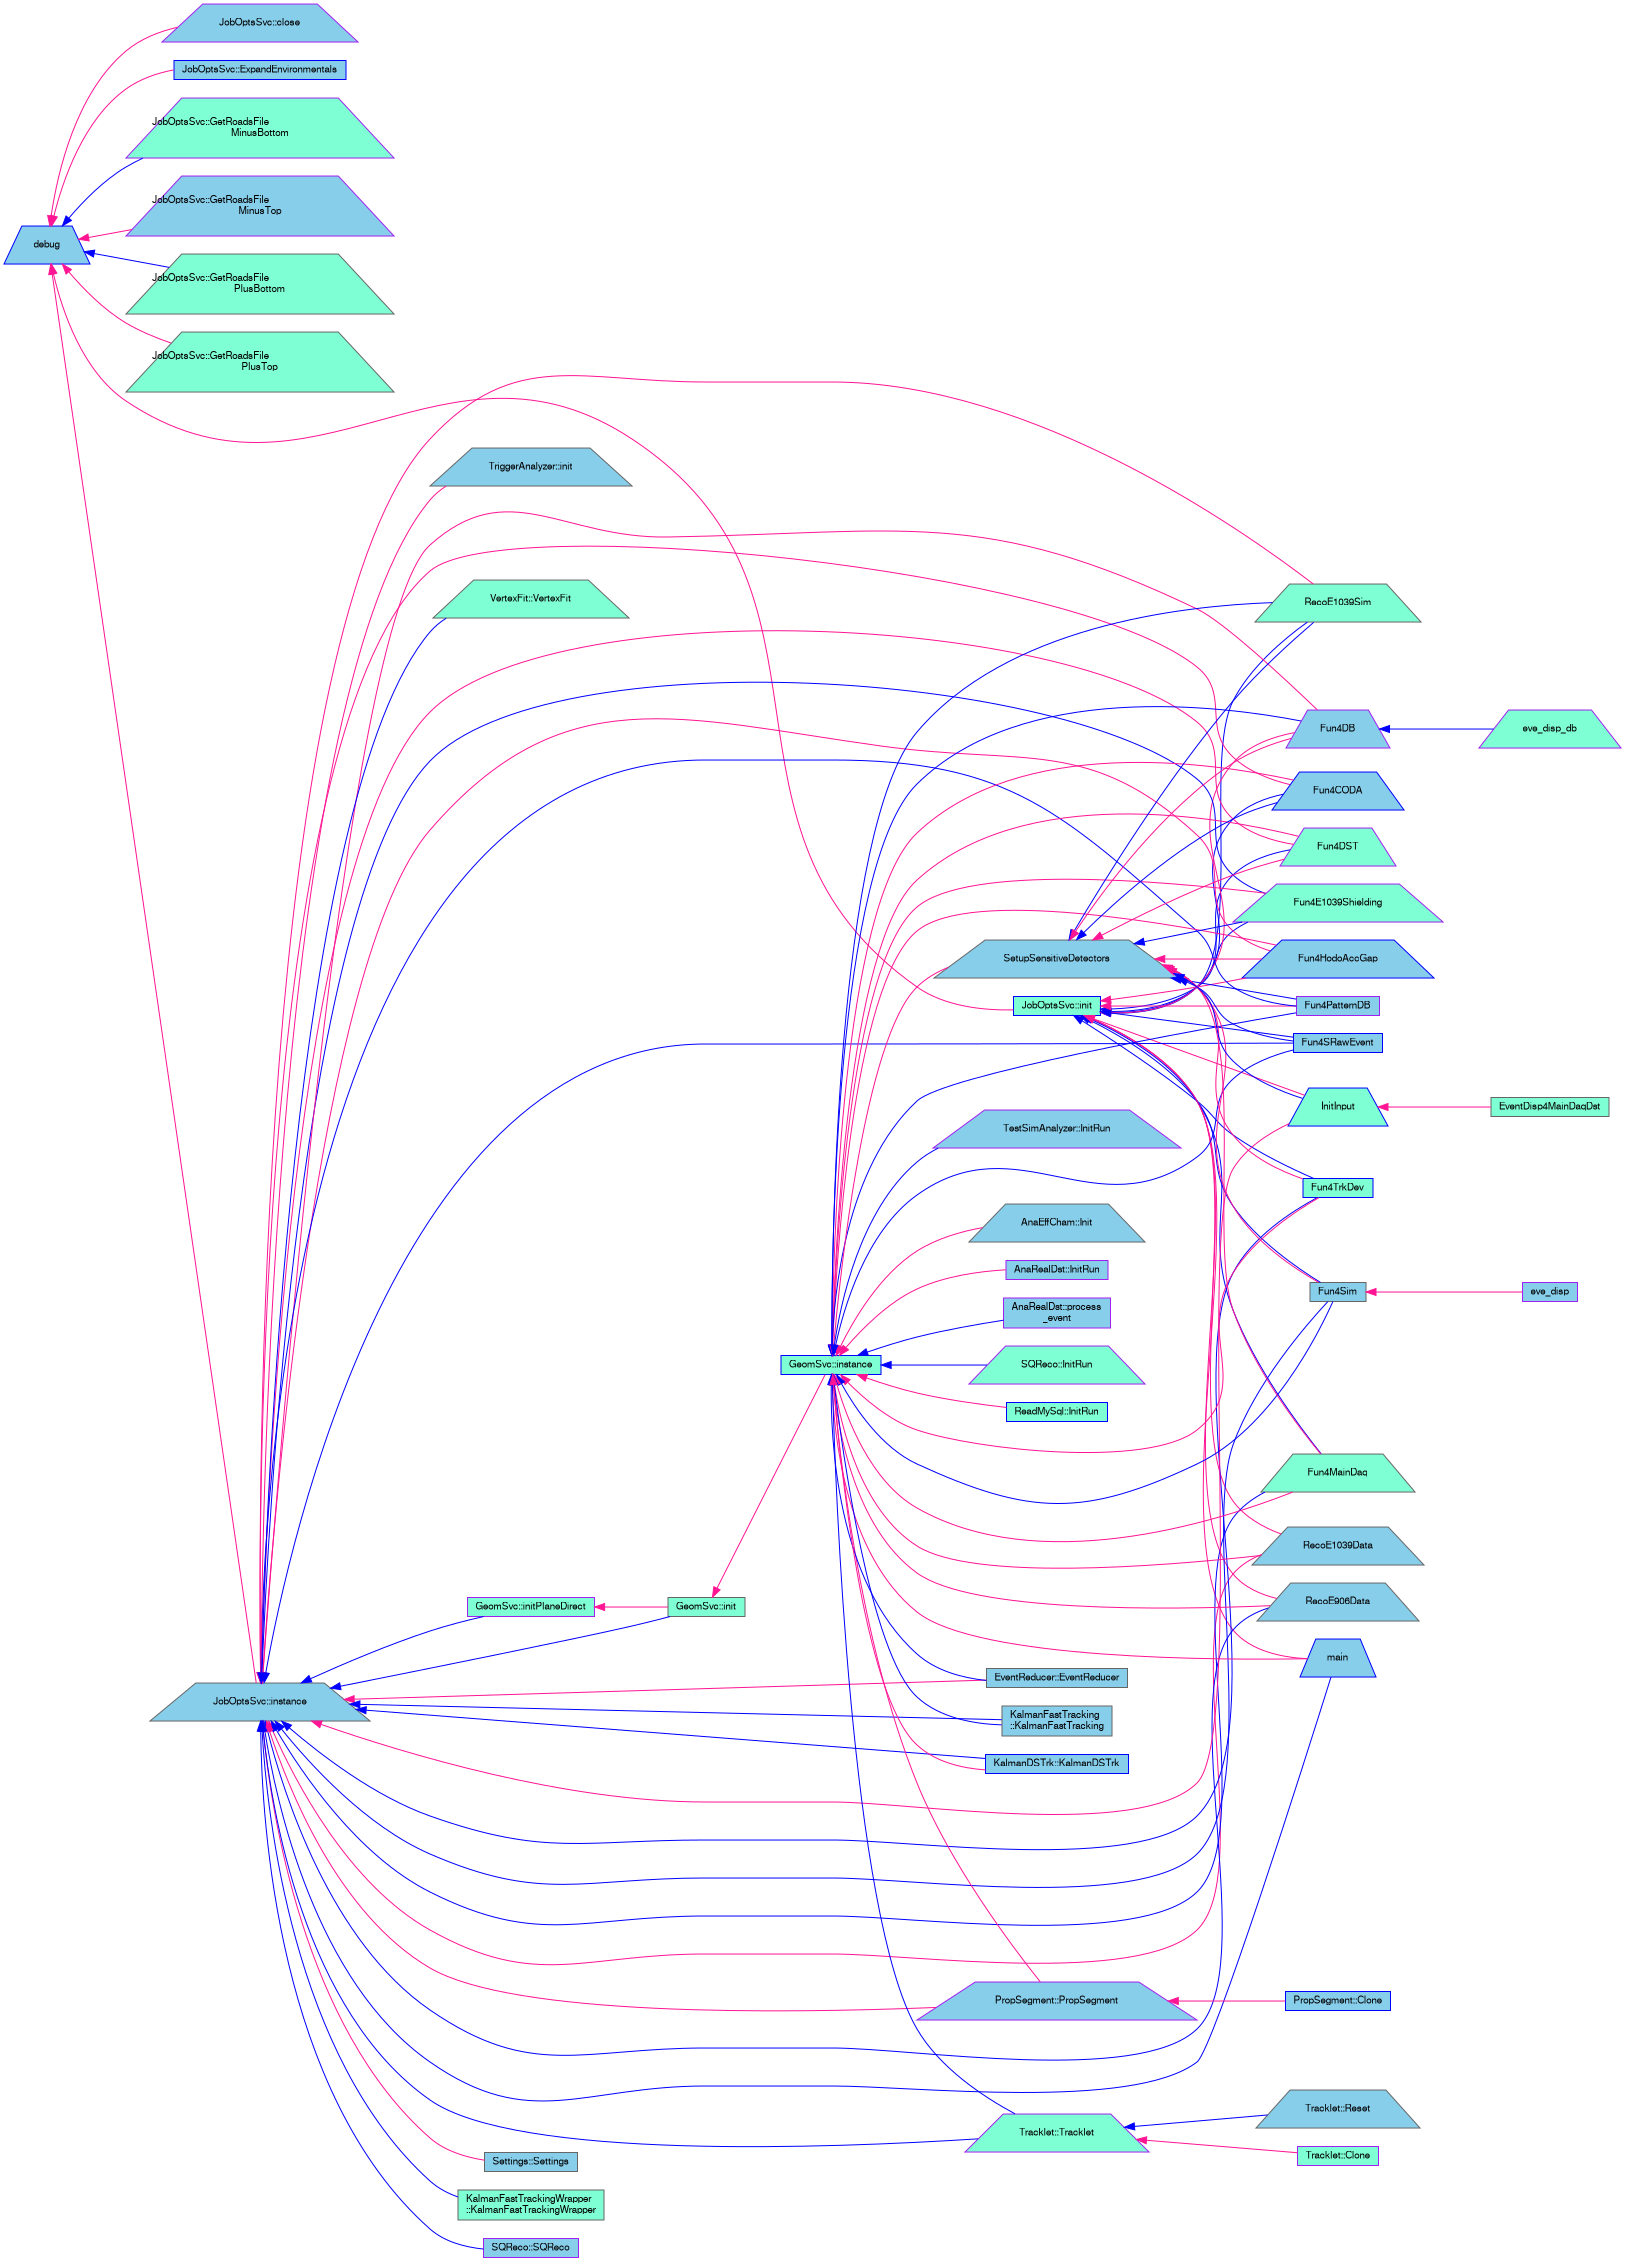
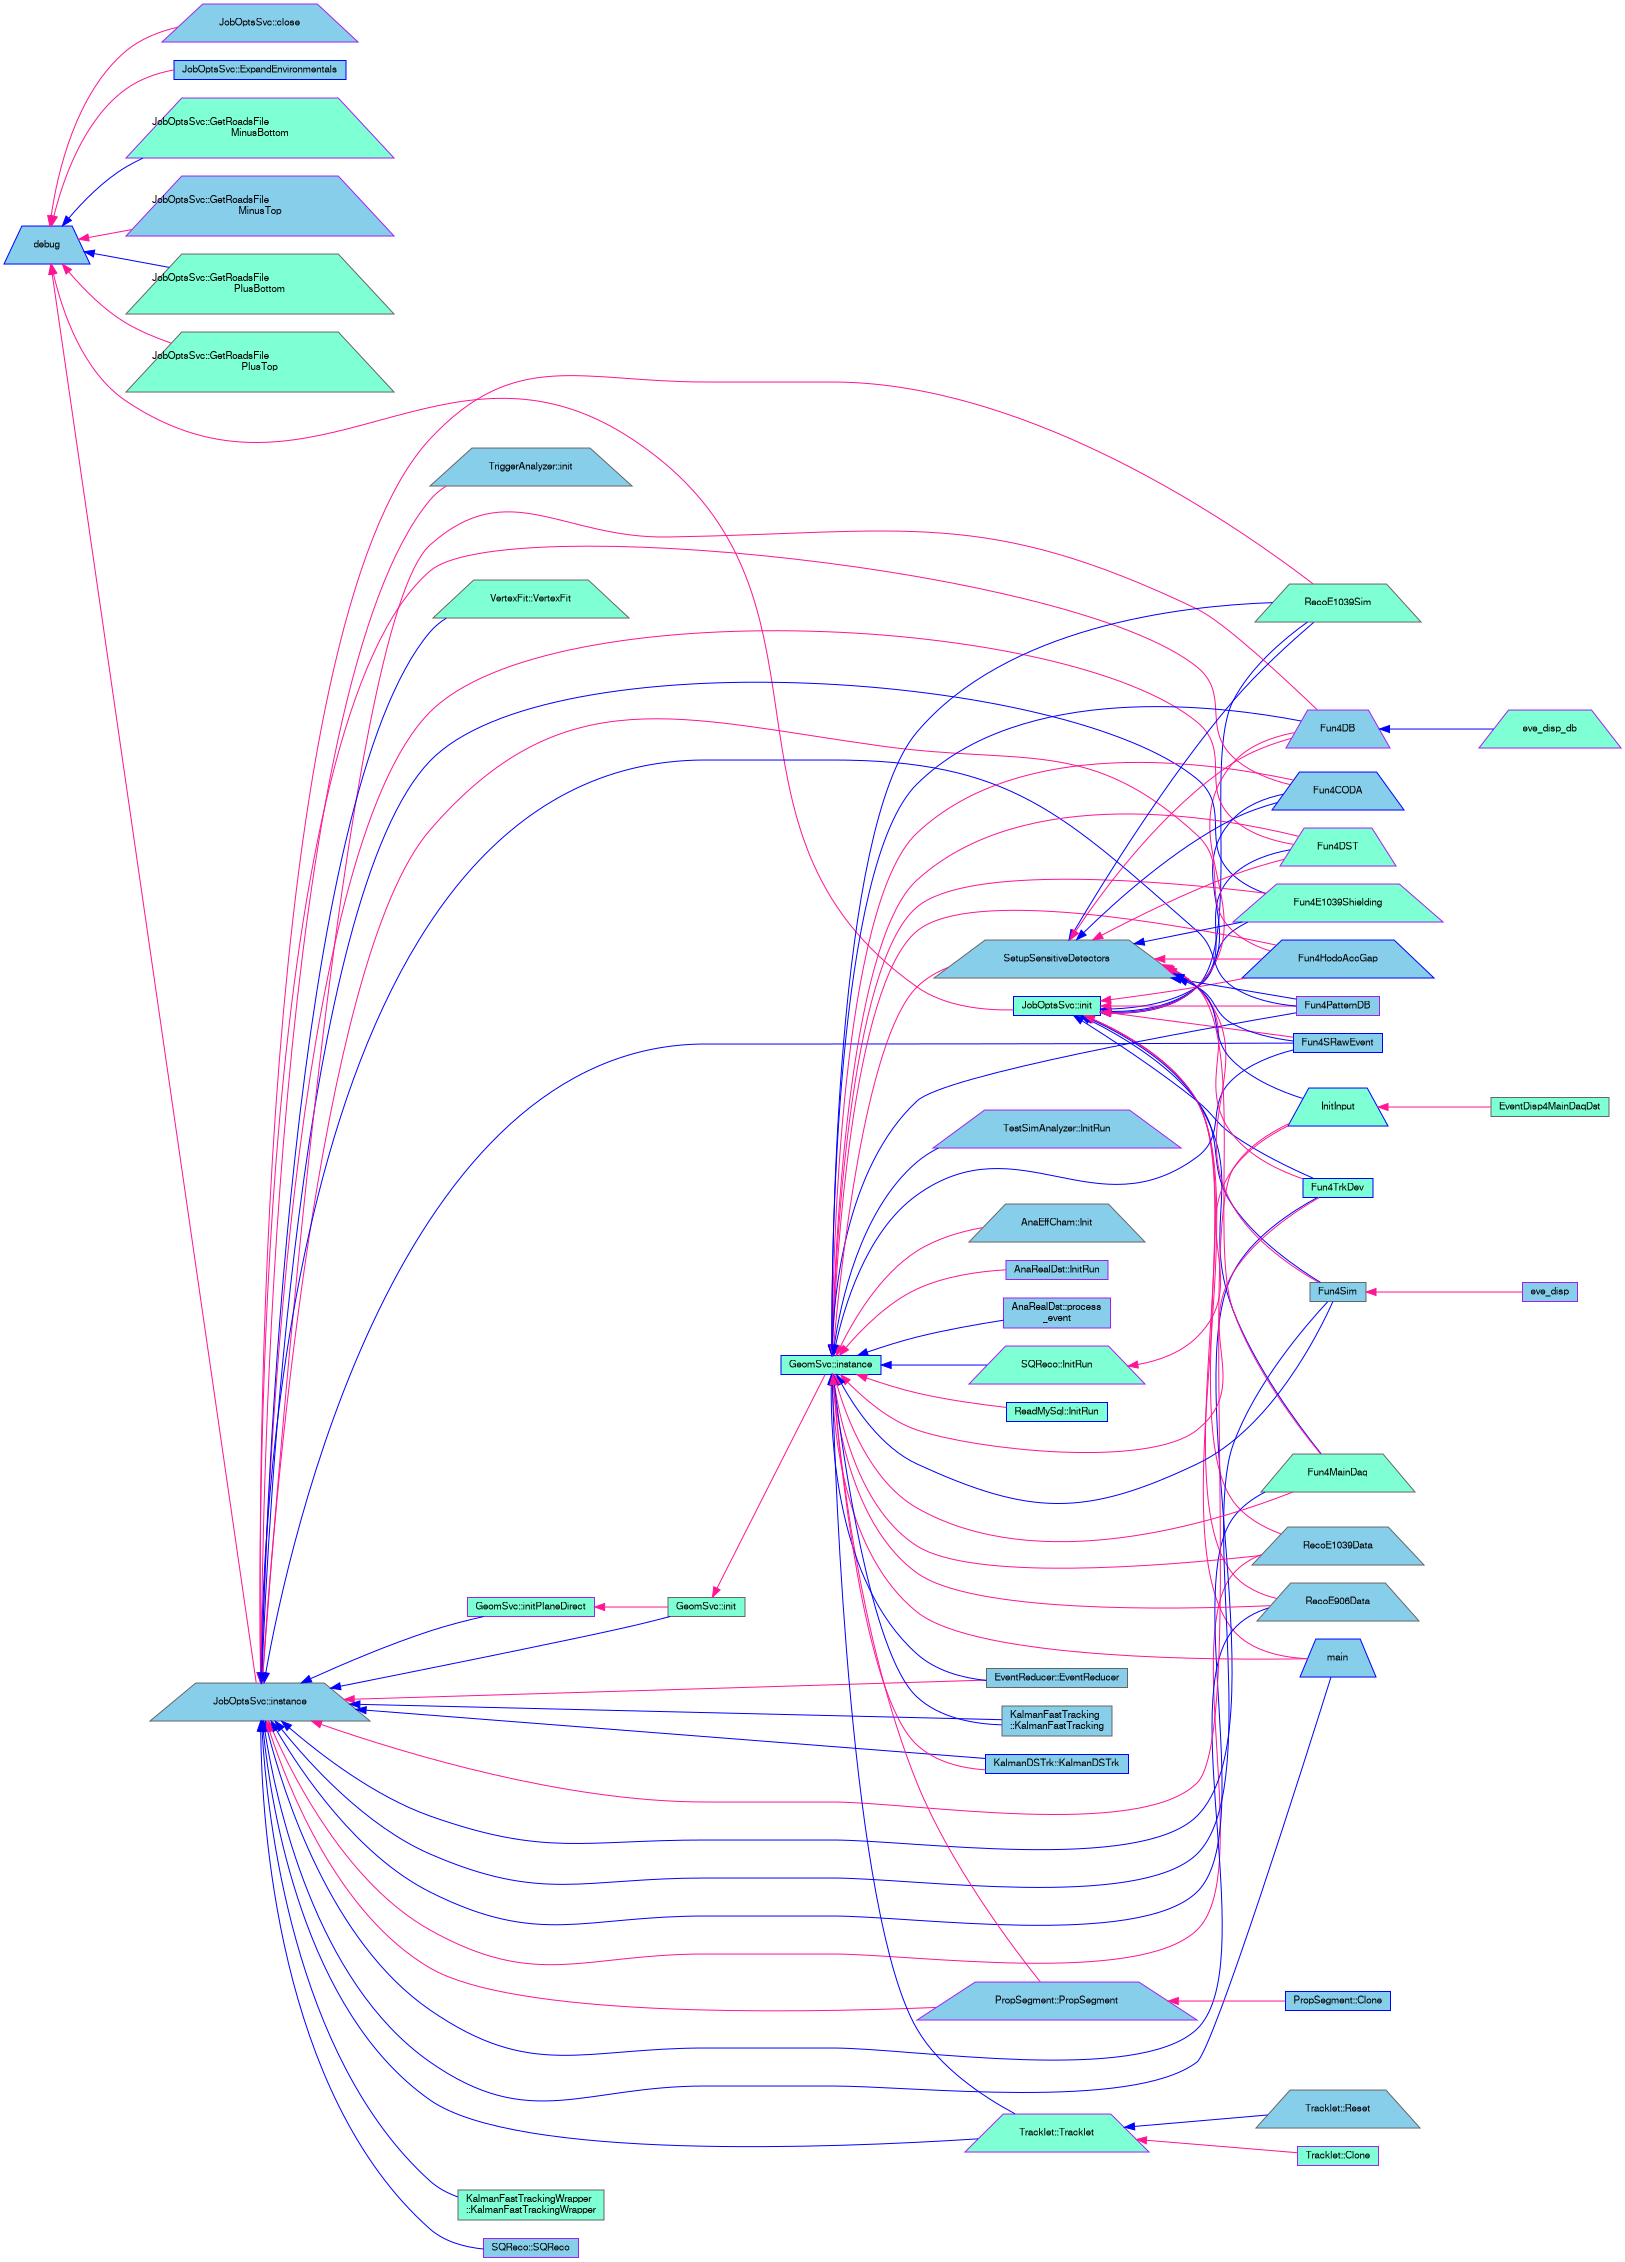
(1193, 1024) -> (1193, 1024)
(1199, 1057) -> (1218, 1252)
(531, 2162) -> none
